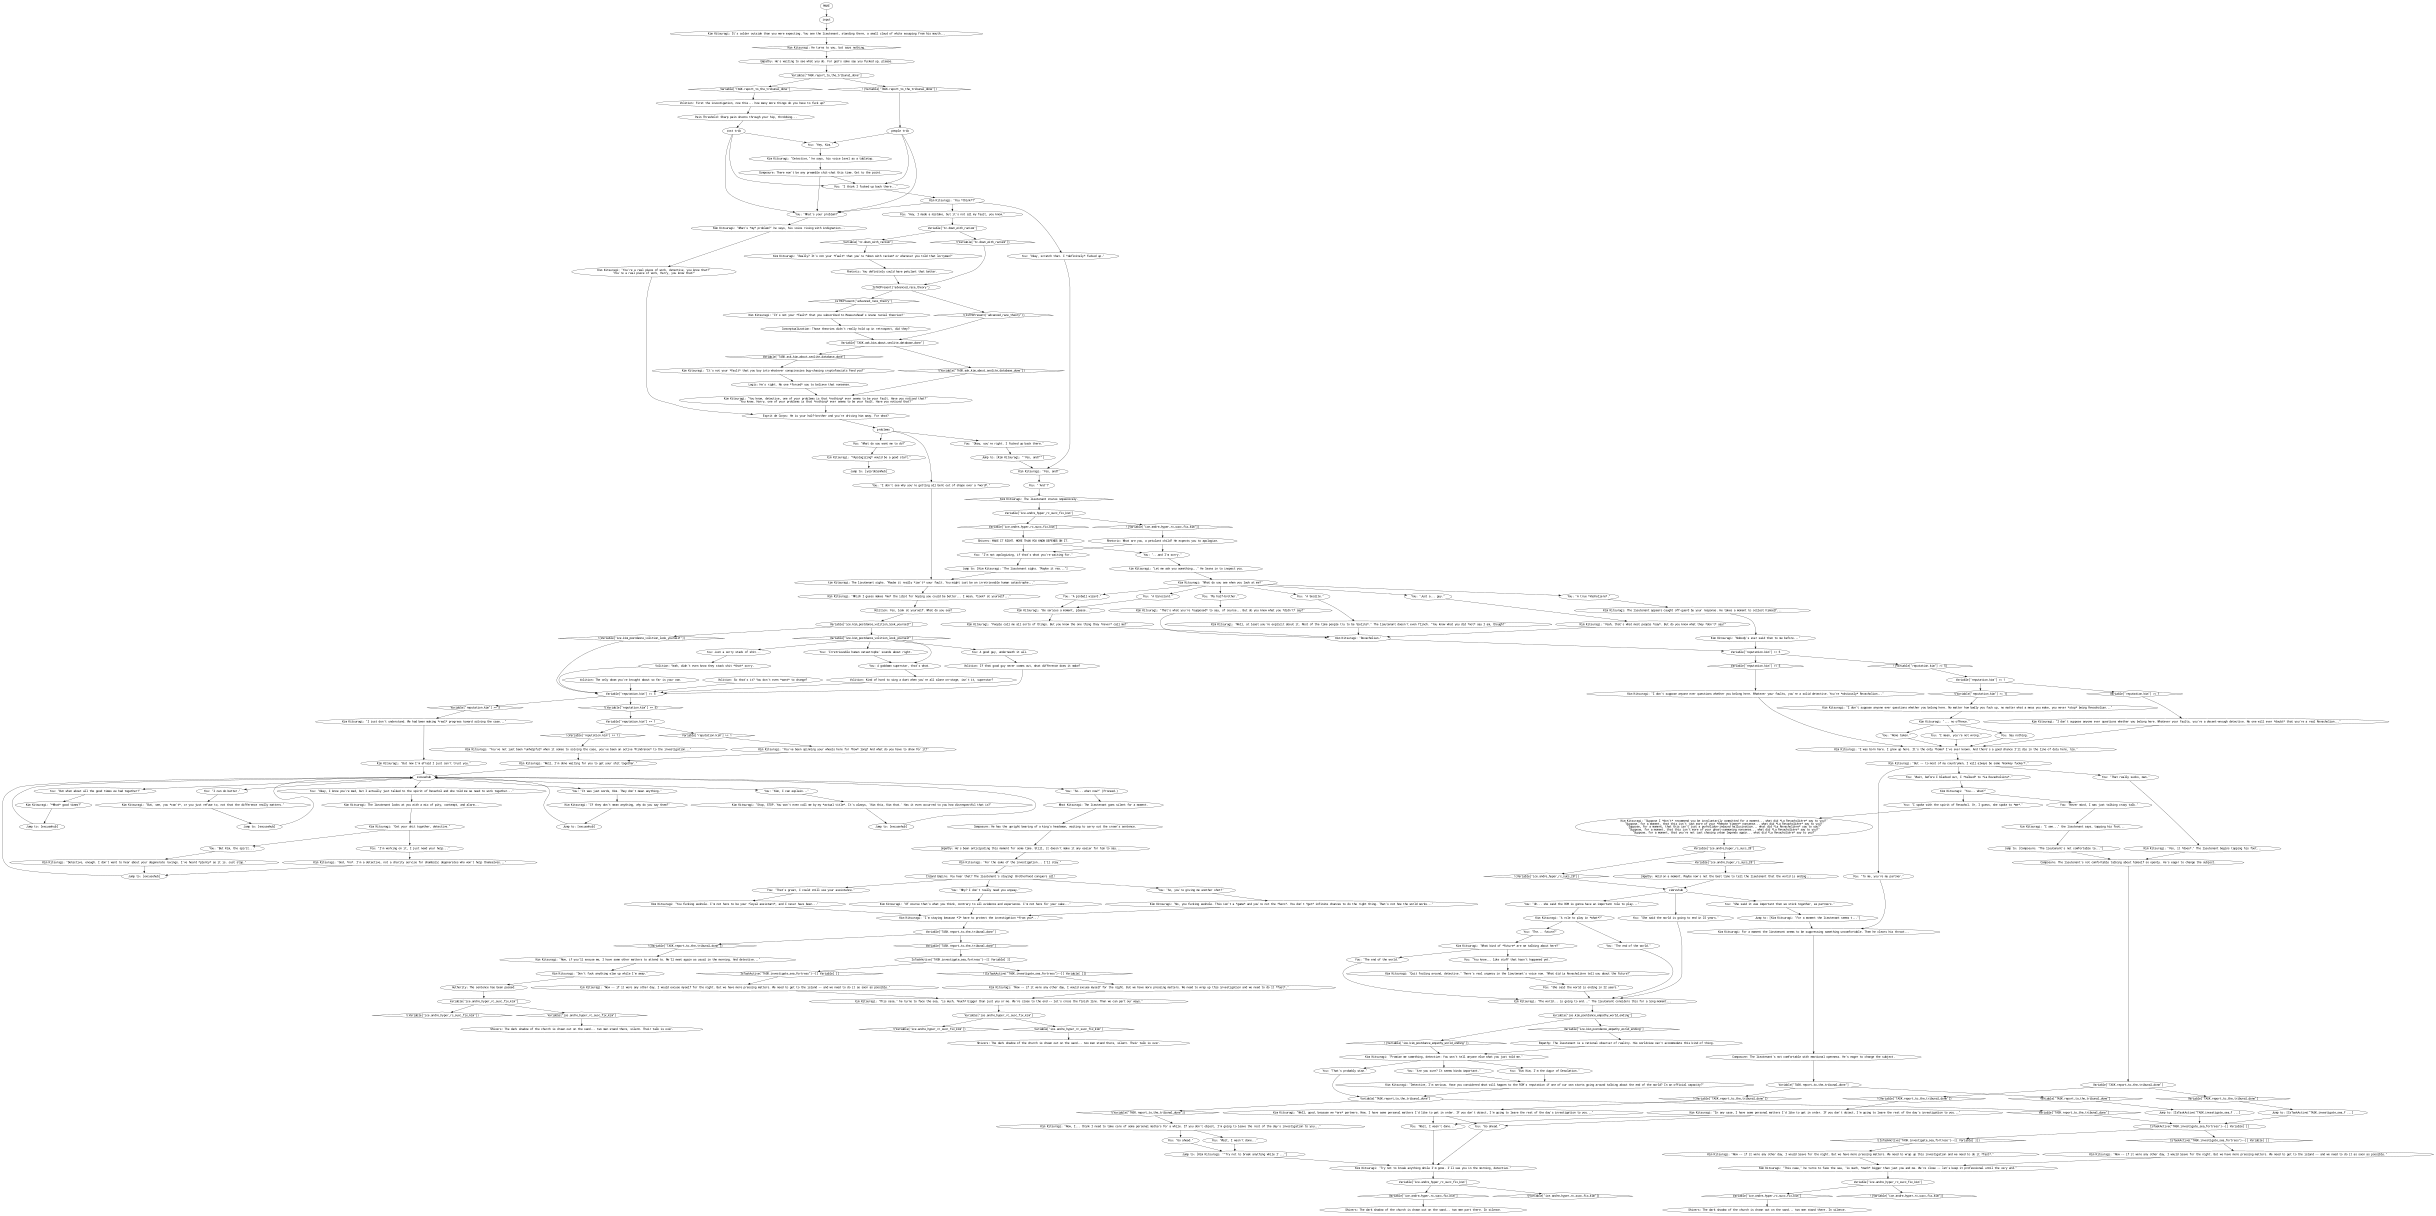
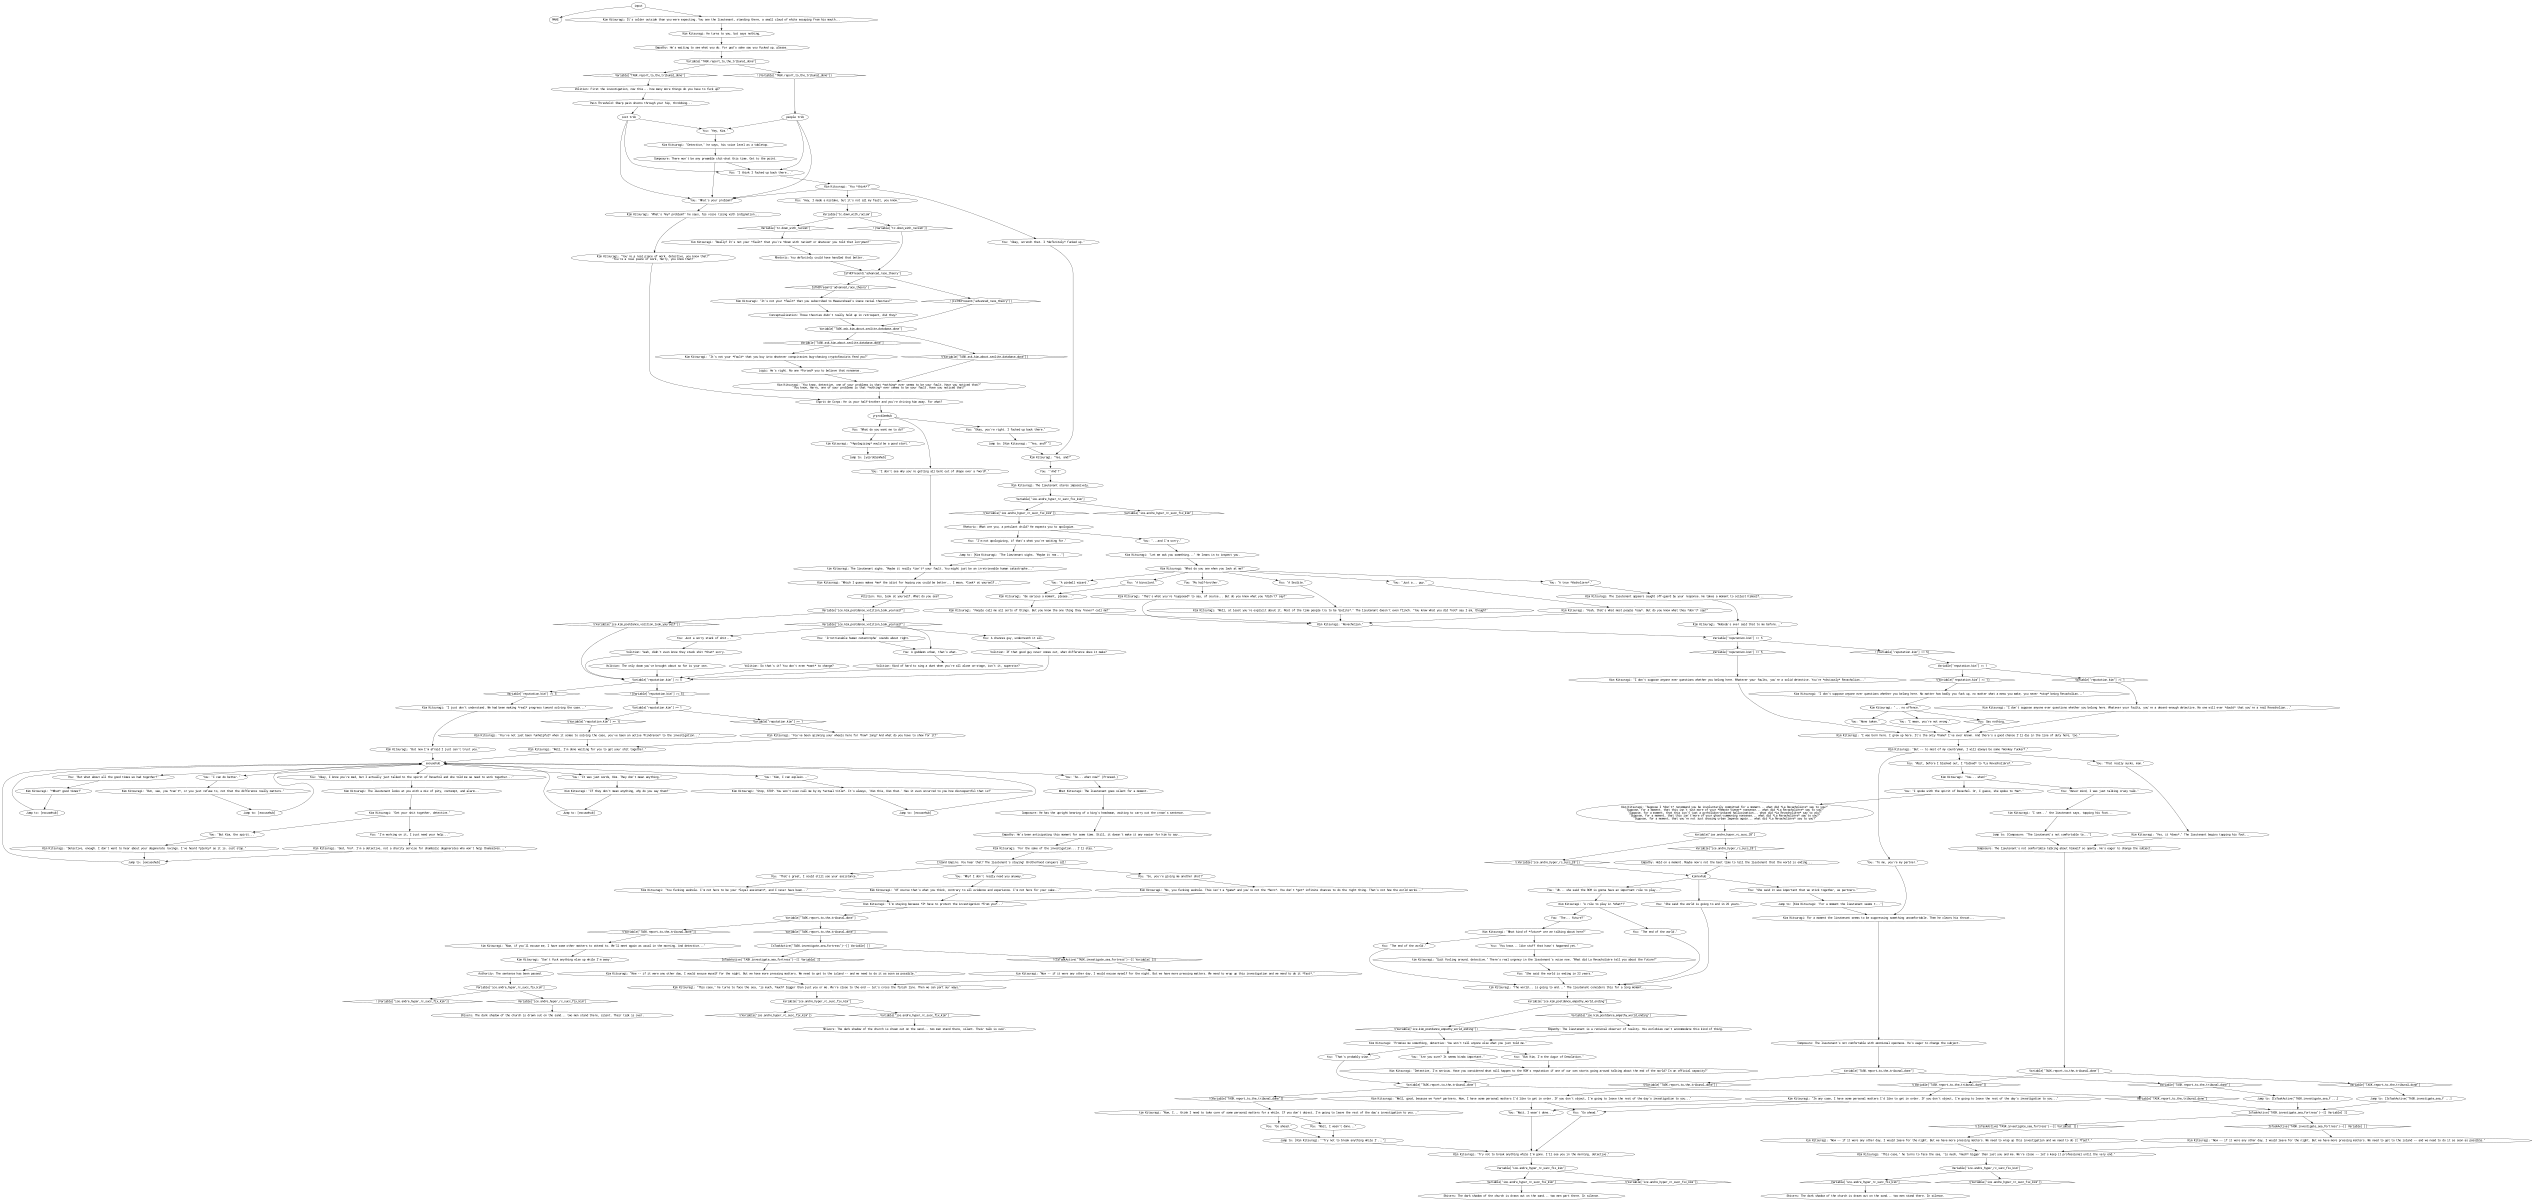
(827, 12) -> (596, 10)
(827, 48) -> (722, 34)
(892, 272) -> (819, 258)
(883, 430) -> (882, 416)
(1039, 499) -> (1050, 485)
(1023, 541) -> none
(1000, 652) -> (1013, 638)
(900, 666) -> (930, 652)
(2015, 736) -> (1992, 722)
